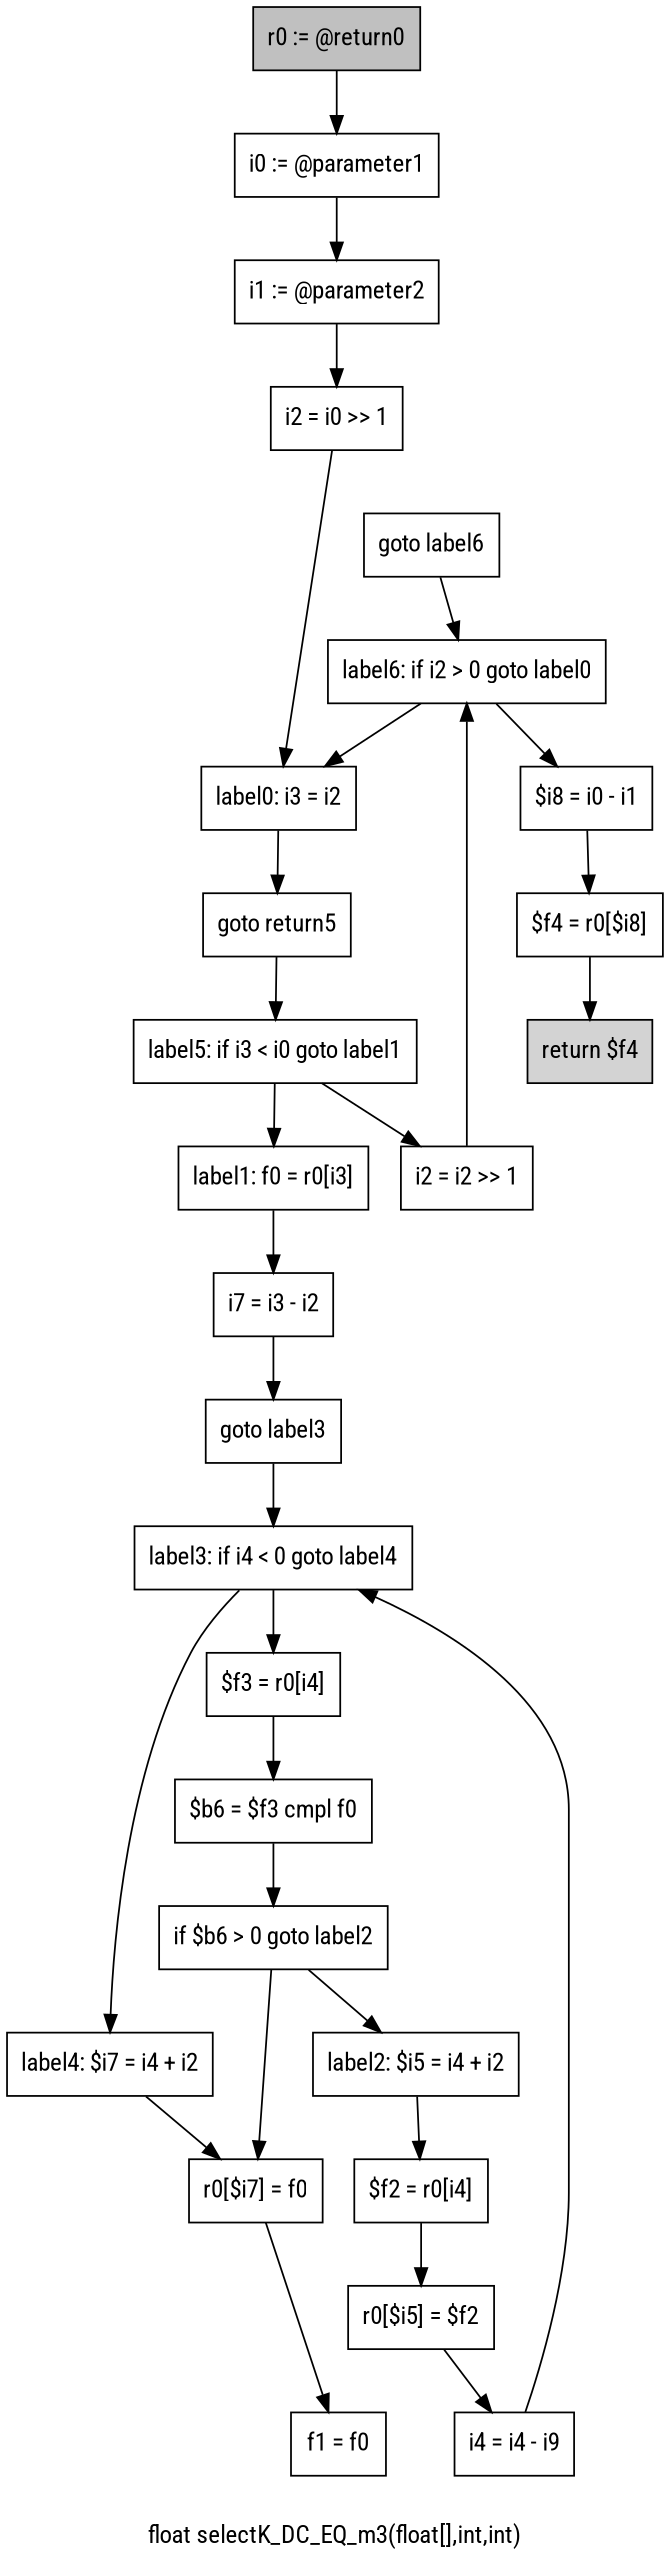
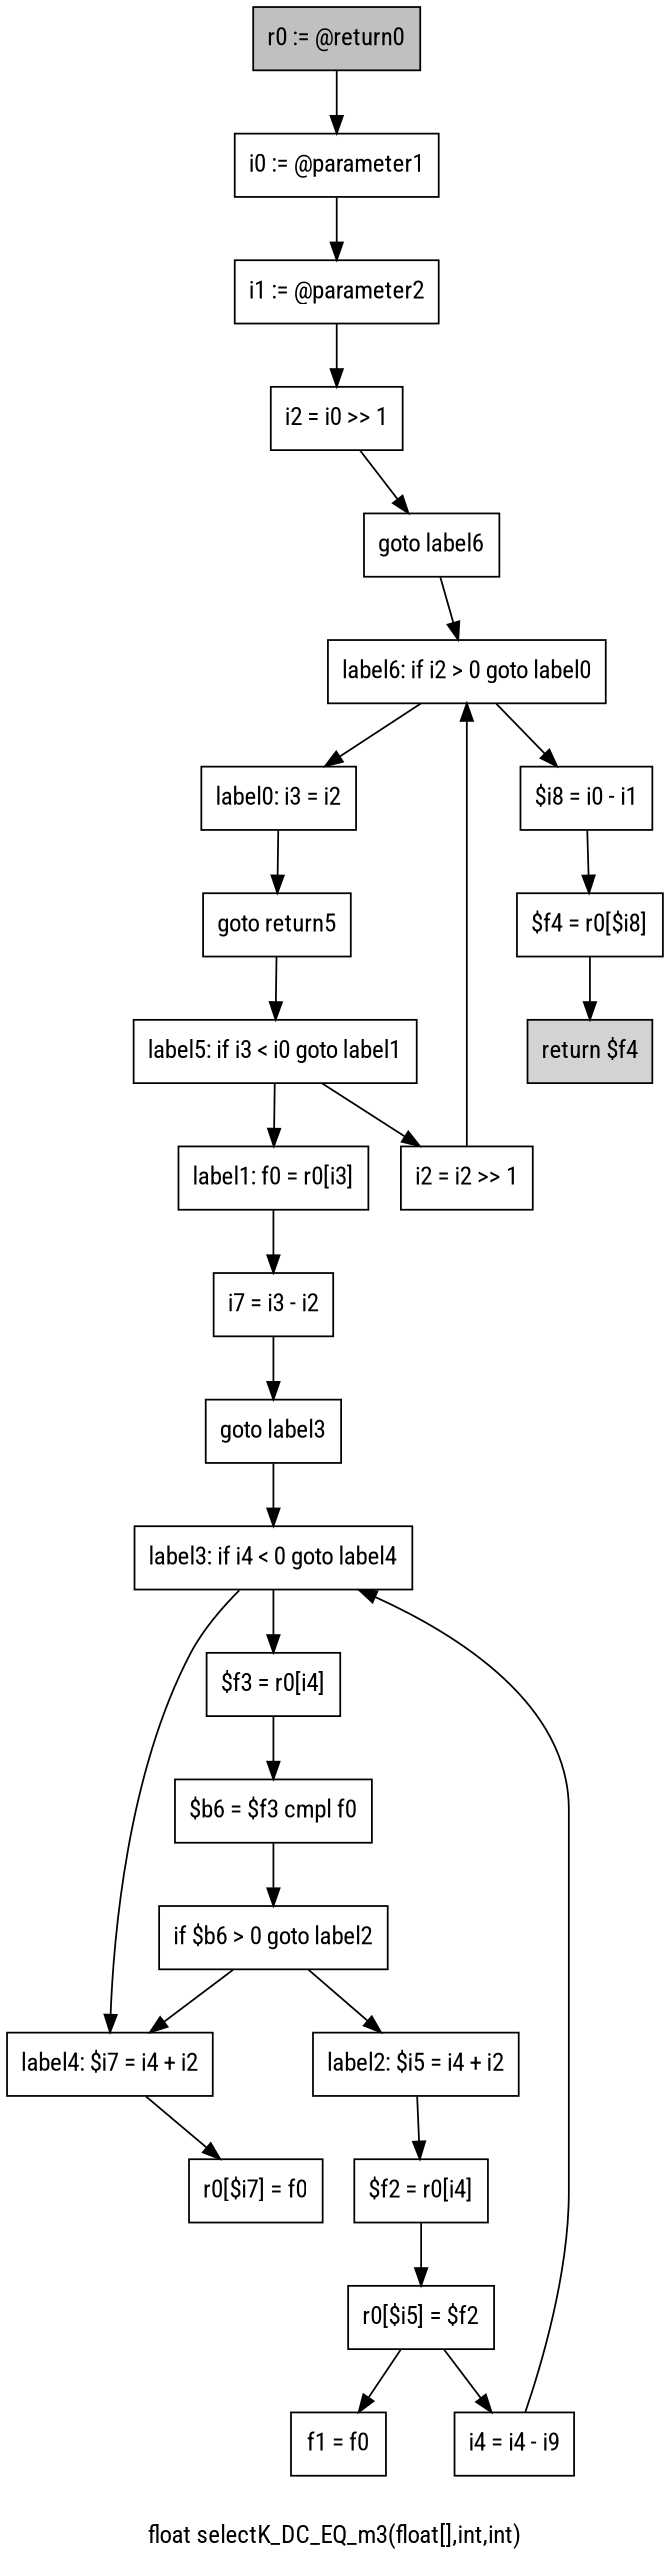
(309, 599) -> (379, 475)
(265, 2055) -> (199, 1996)
(294, 2309) -> (385, 2374)
